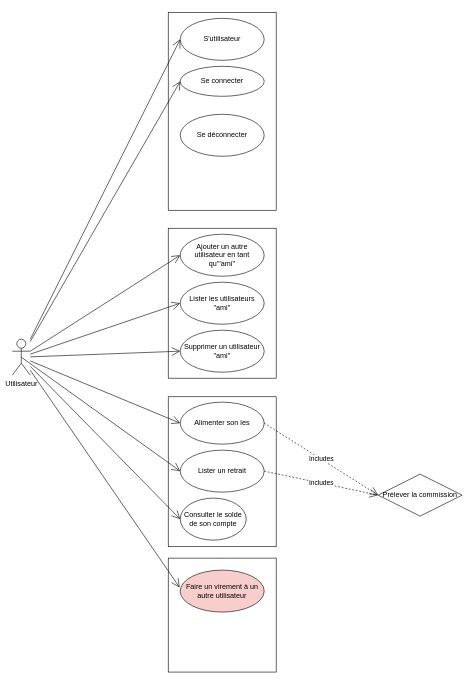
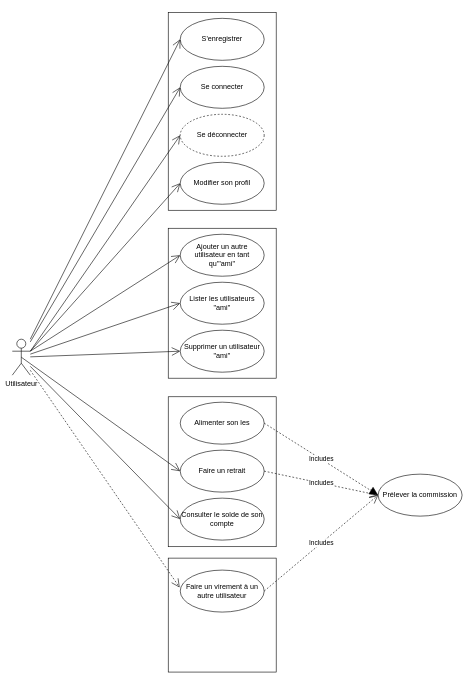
(222, 39) -> (222, 39)
(222, 81) -> (222, 87)
(222, 135) -> (222, 135)
none -> (222, 183)
none -> (109, 238)
none -> (109, 264)
(104, 392) -> none
(222, 471) -> (222, 471)
(103, 476) -> (103, 476)
(372, 491) -> (369, 490)
(420, 495) -> (420, 495)
(213, 519) -> (222, 519)
none -> (321, 543)
(222, 591) -> (222, 591)
